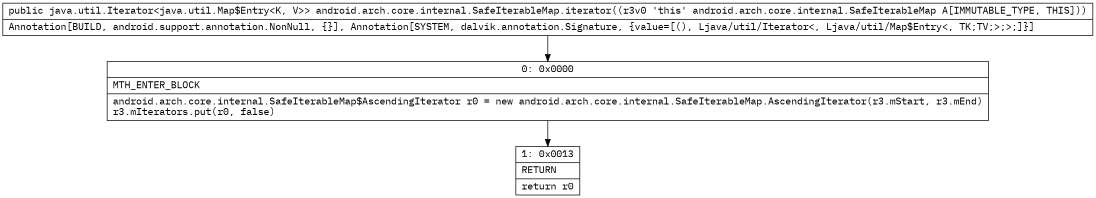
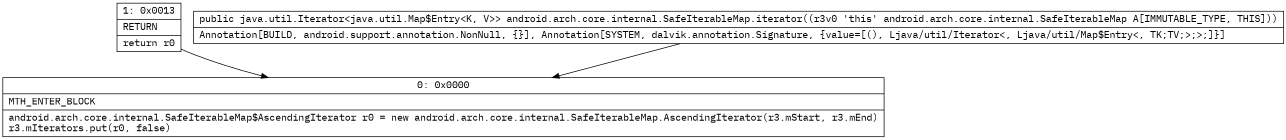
(548, 130) -> (221, 64)
